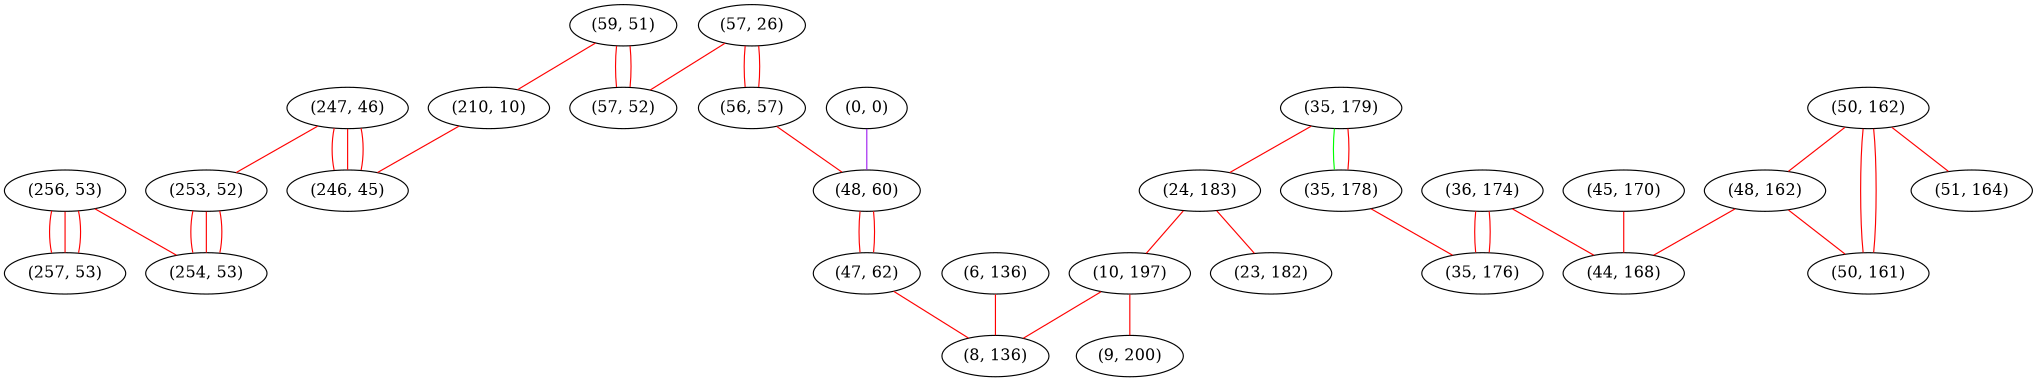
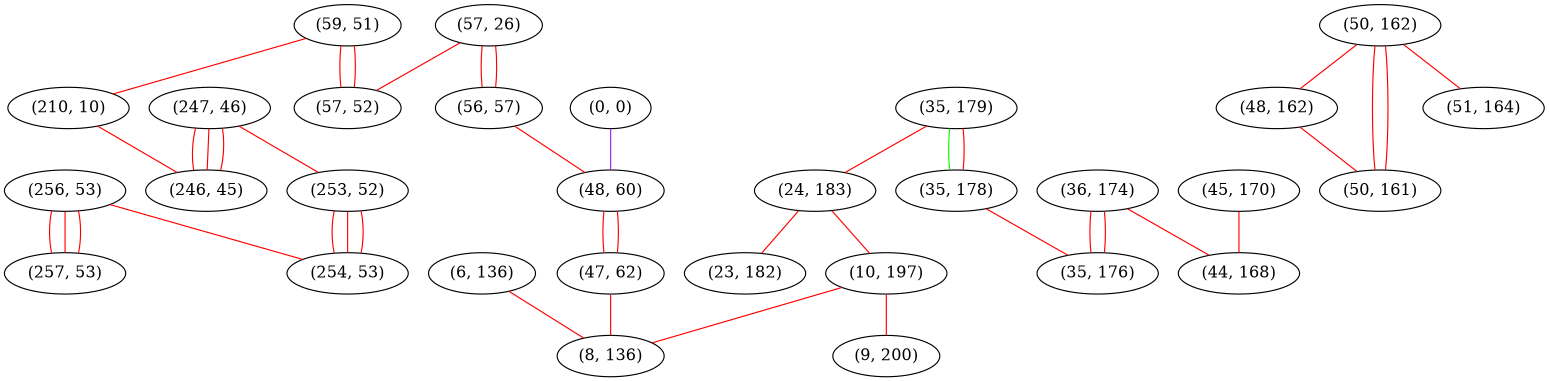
(1694, 232) -> none
